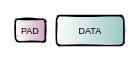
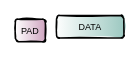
(90, 30) -> (90, 27)
